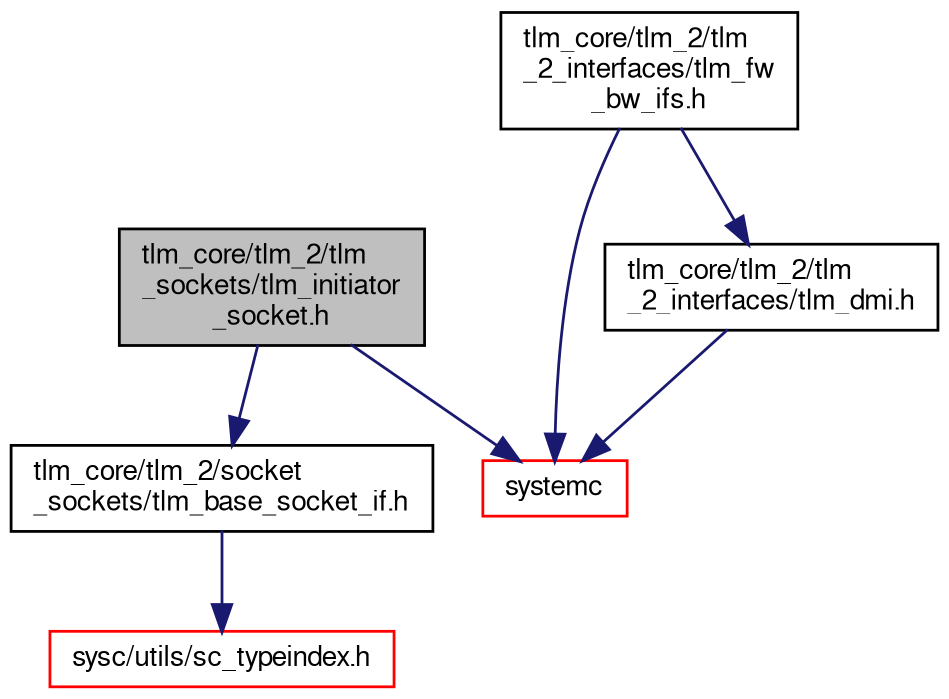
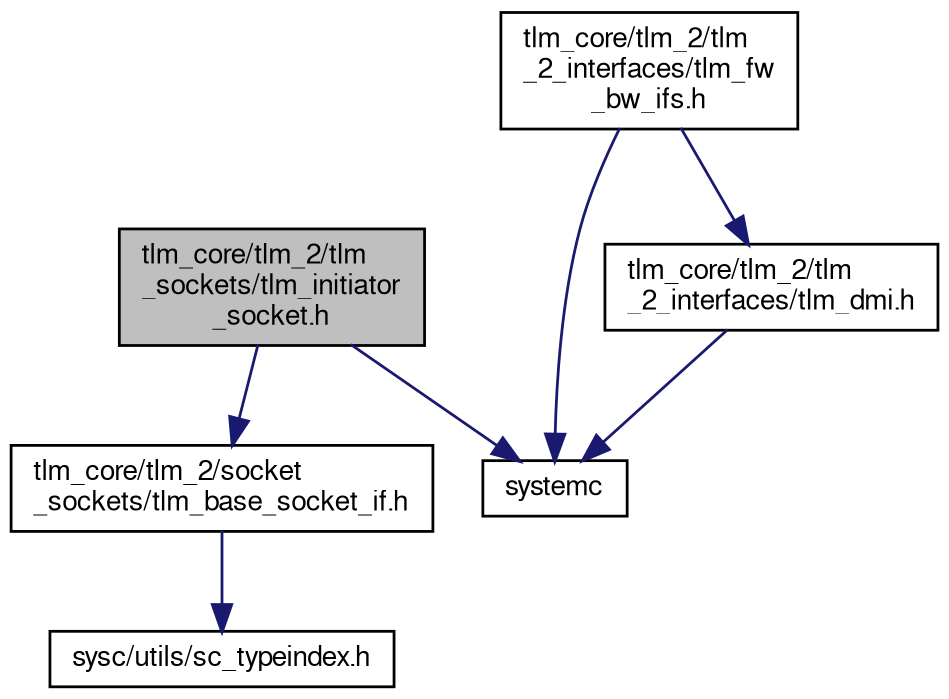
(555, 488) -> (555, 488)
(222, 659) -> (222, 659)
